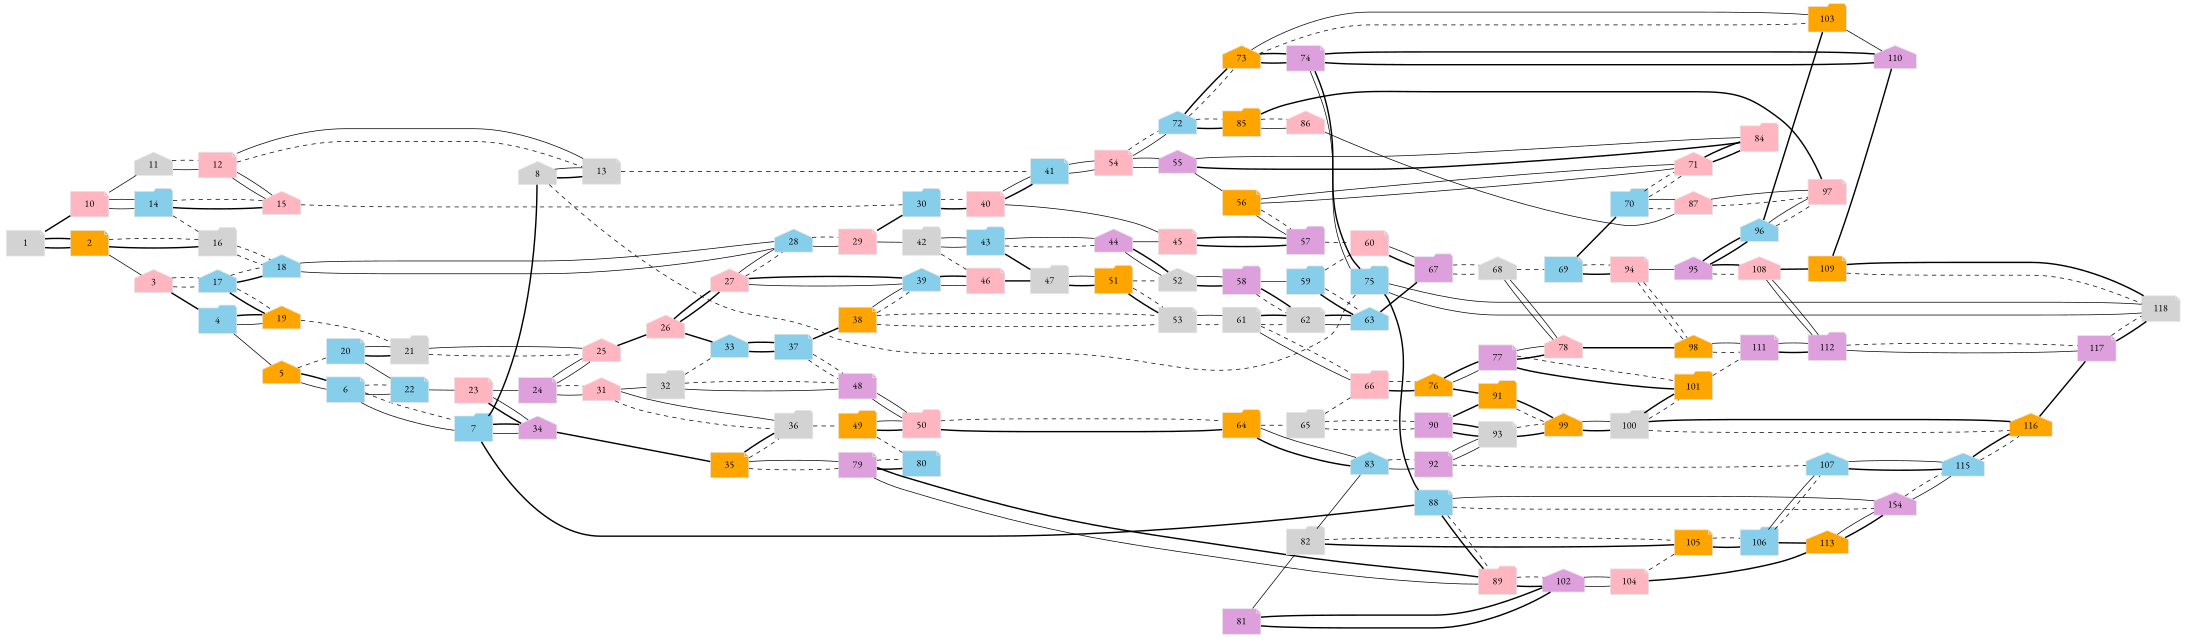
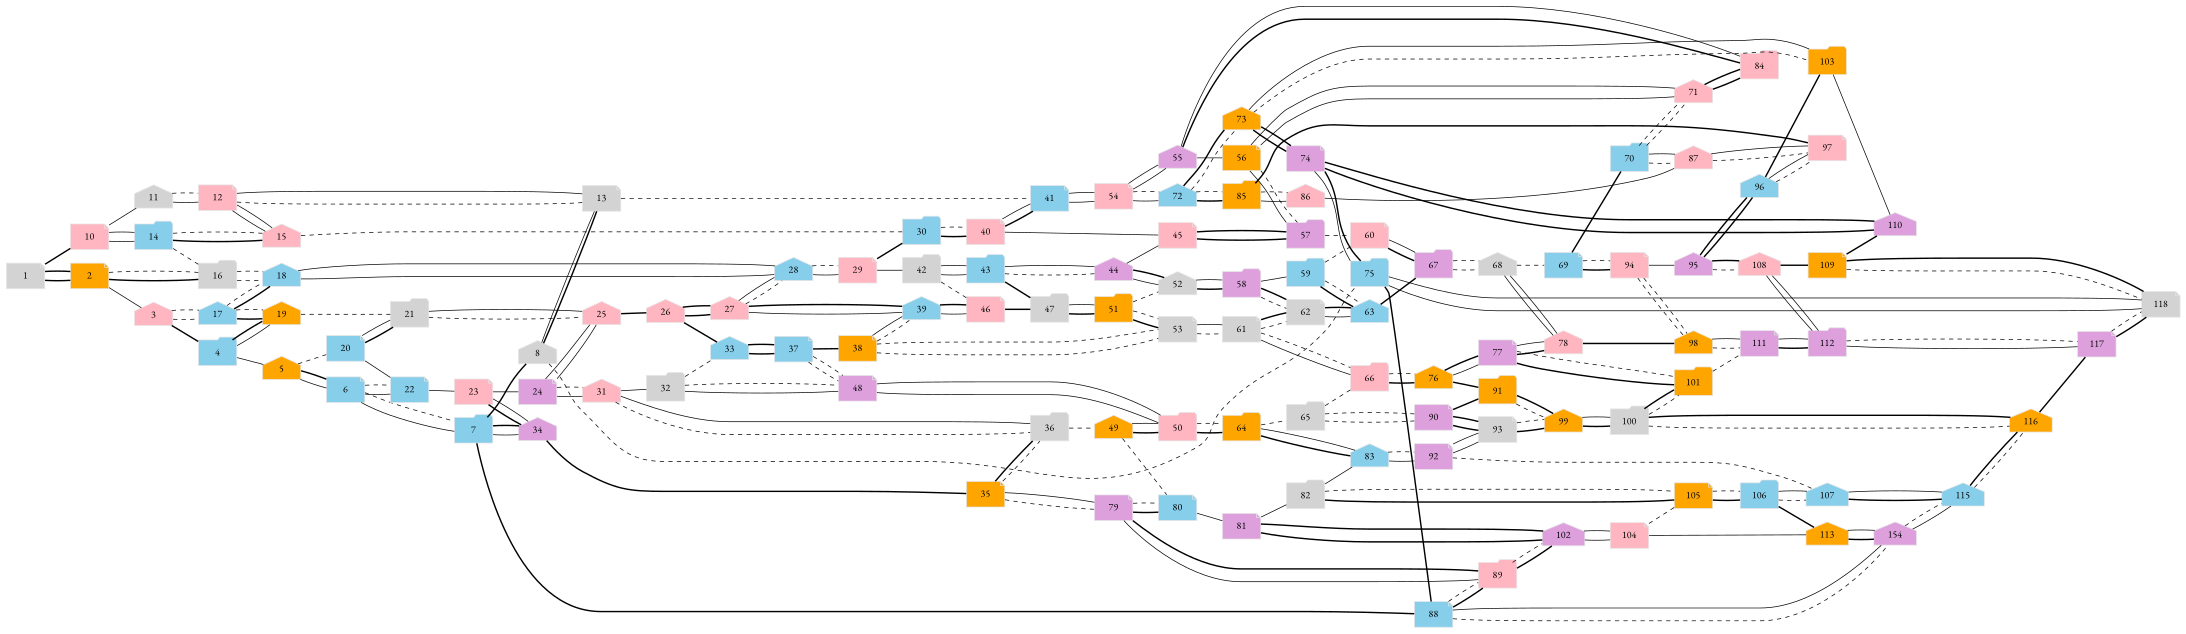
(858, 426) -> (1114, 428)
none -> (1210, 517)
(1729, 572) -> (1728, 535)
